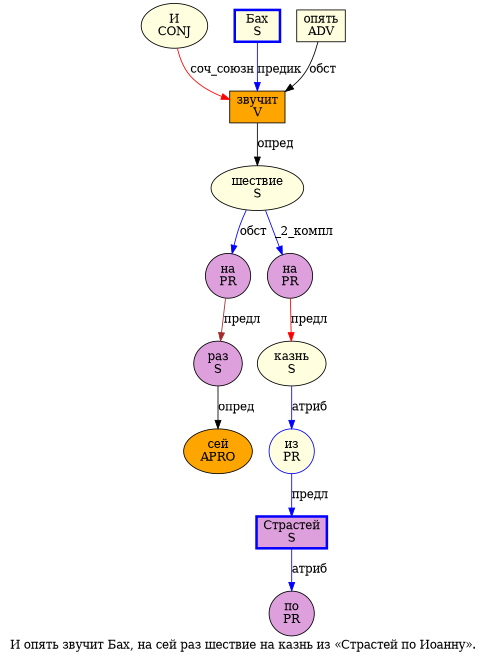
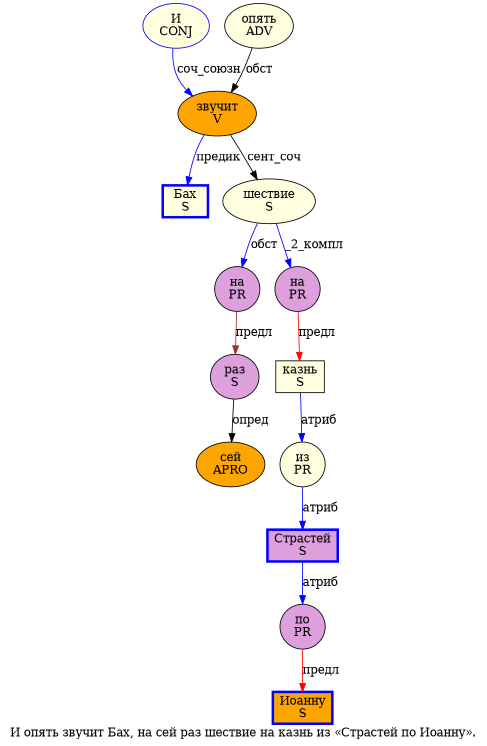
(174, 26) -> (176, 26)
(321, 26) -> (259, 26)
(257, 62) -> (195, 155)
(193, 78) -> (175, 71)
(257, 107) -> (217, 114)
(275, 144) -> (274, 157)
(292, 364) -> (300, 377)
(292, 451) -> (303, 464)
(310, 495) -> (321, 508)
none -> (303, 708)
